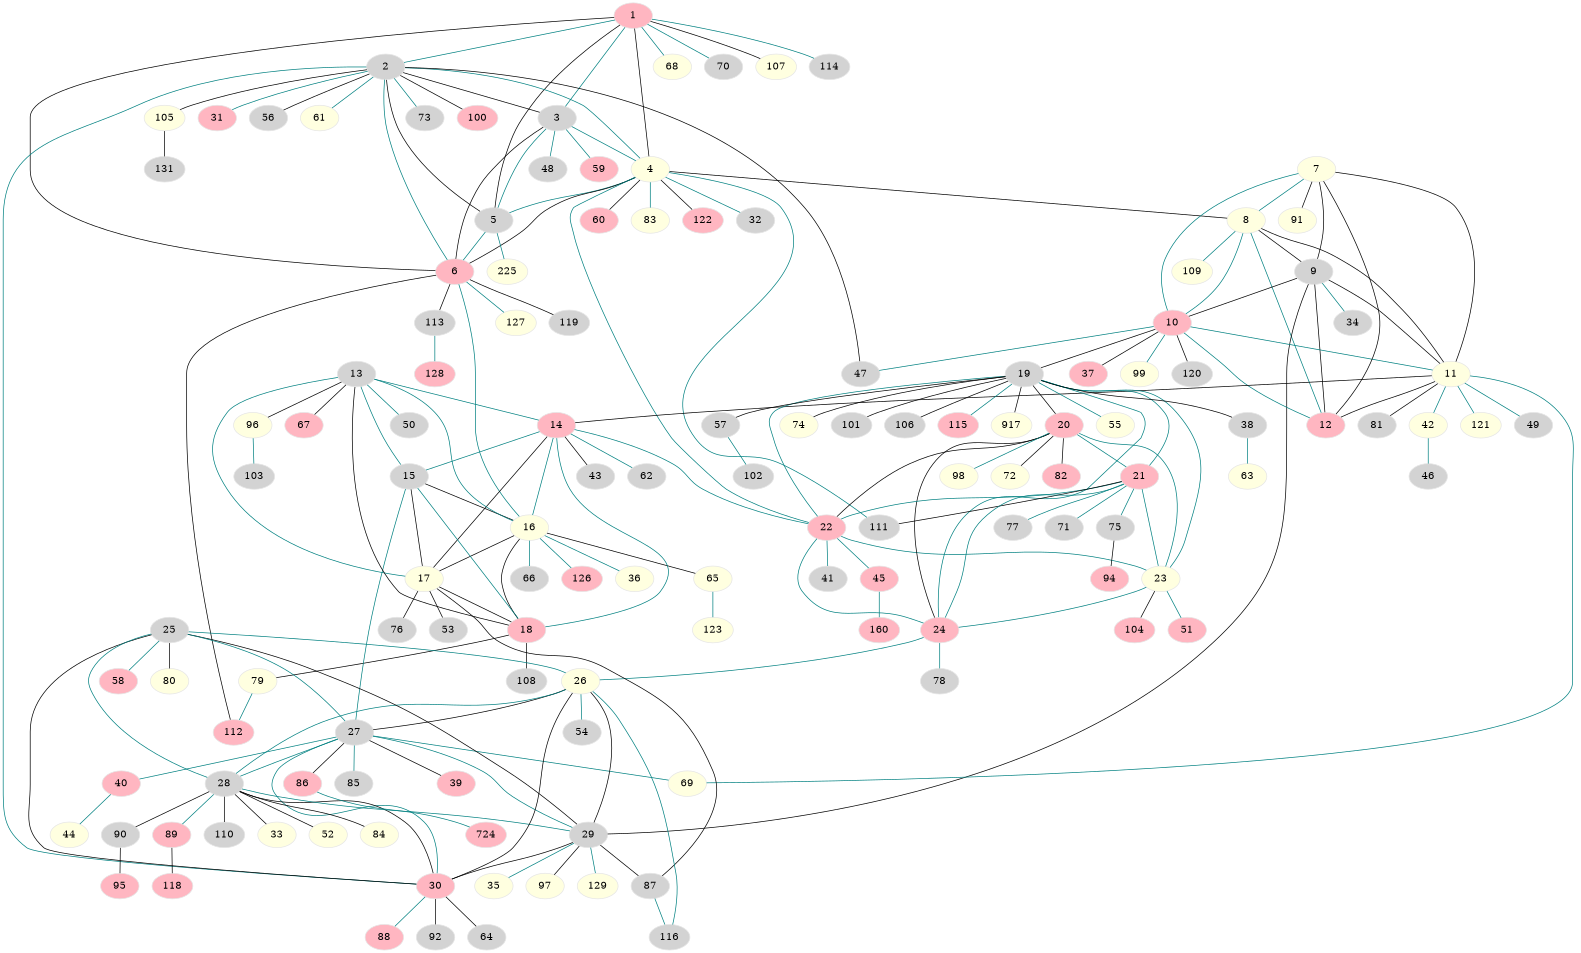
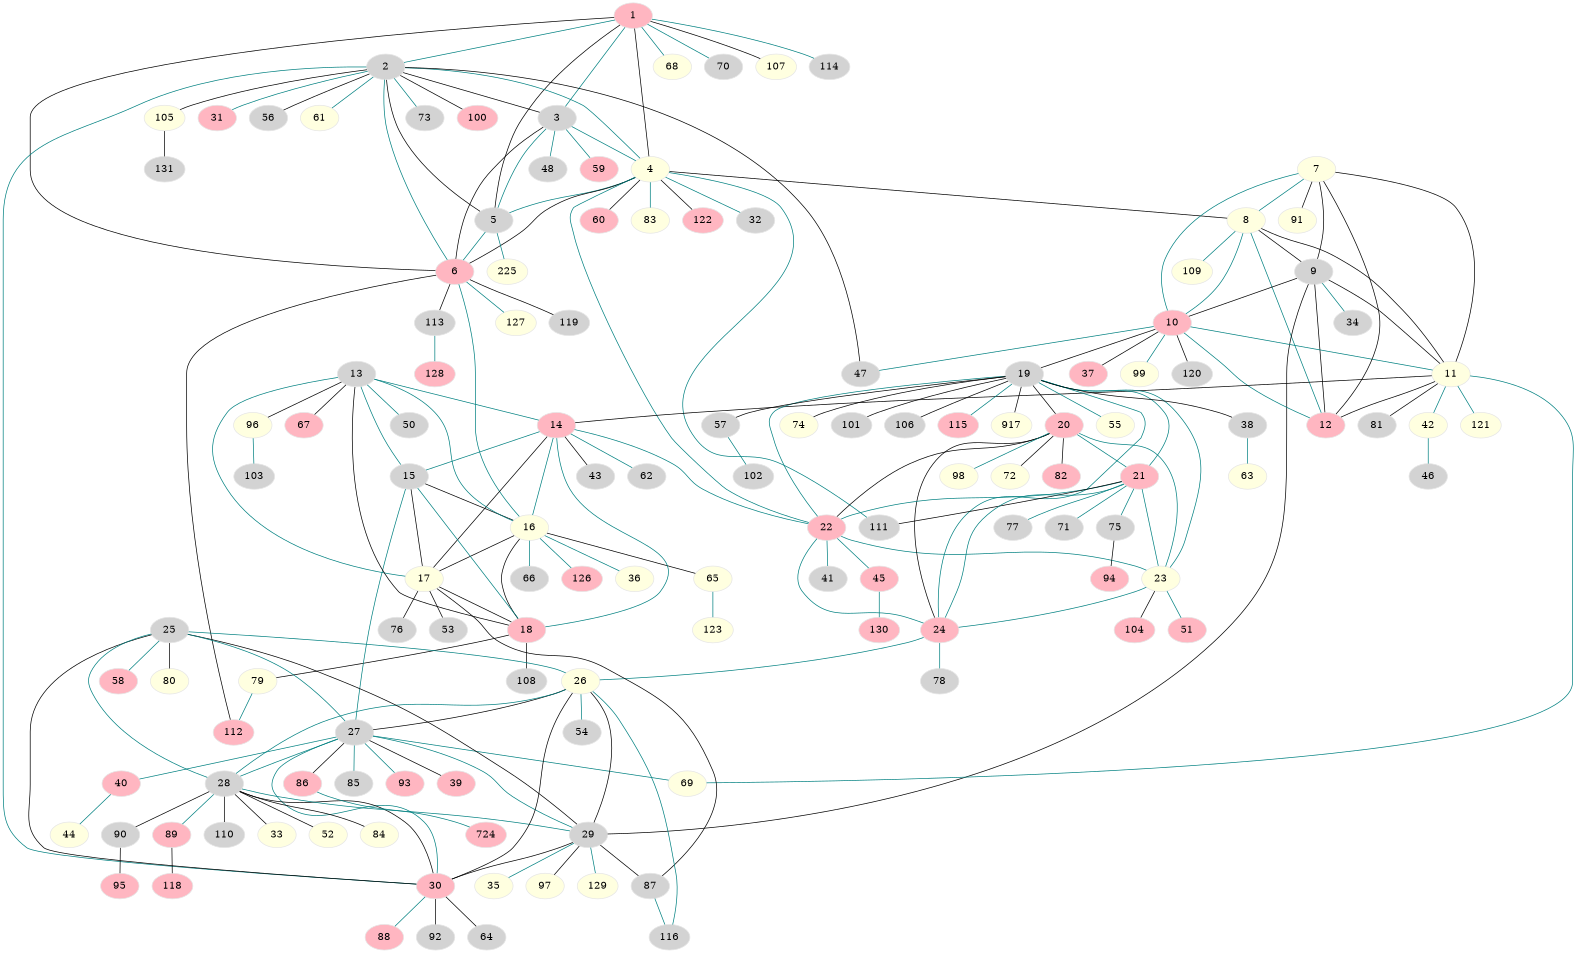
(1534, 425) -> none
(879, 630) -> (879, 630)
none -> (405, 784)
